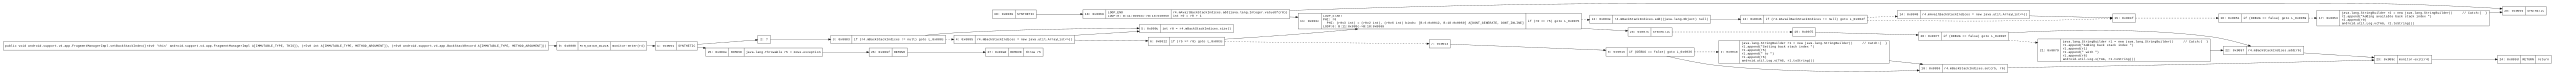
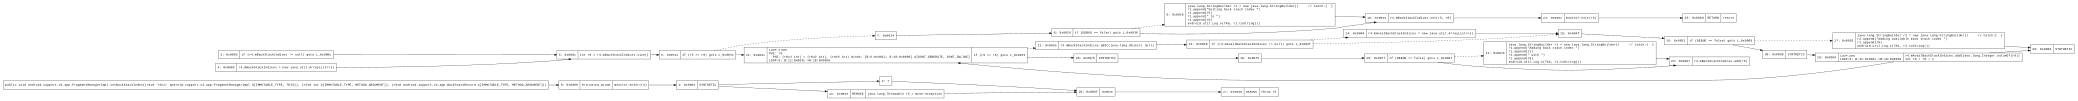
(2176, 18) -> (1622, 36)
(1731, 32) -> (1177, 58)
(799, 39) -> (983, 85)
(949, 39) -> none
(1110, 40) -> (654, 55)
none -> (1746, 47)
(2338, 55) -> none
